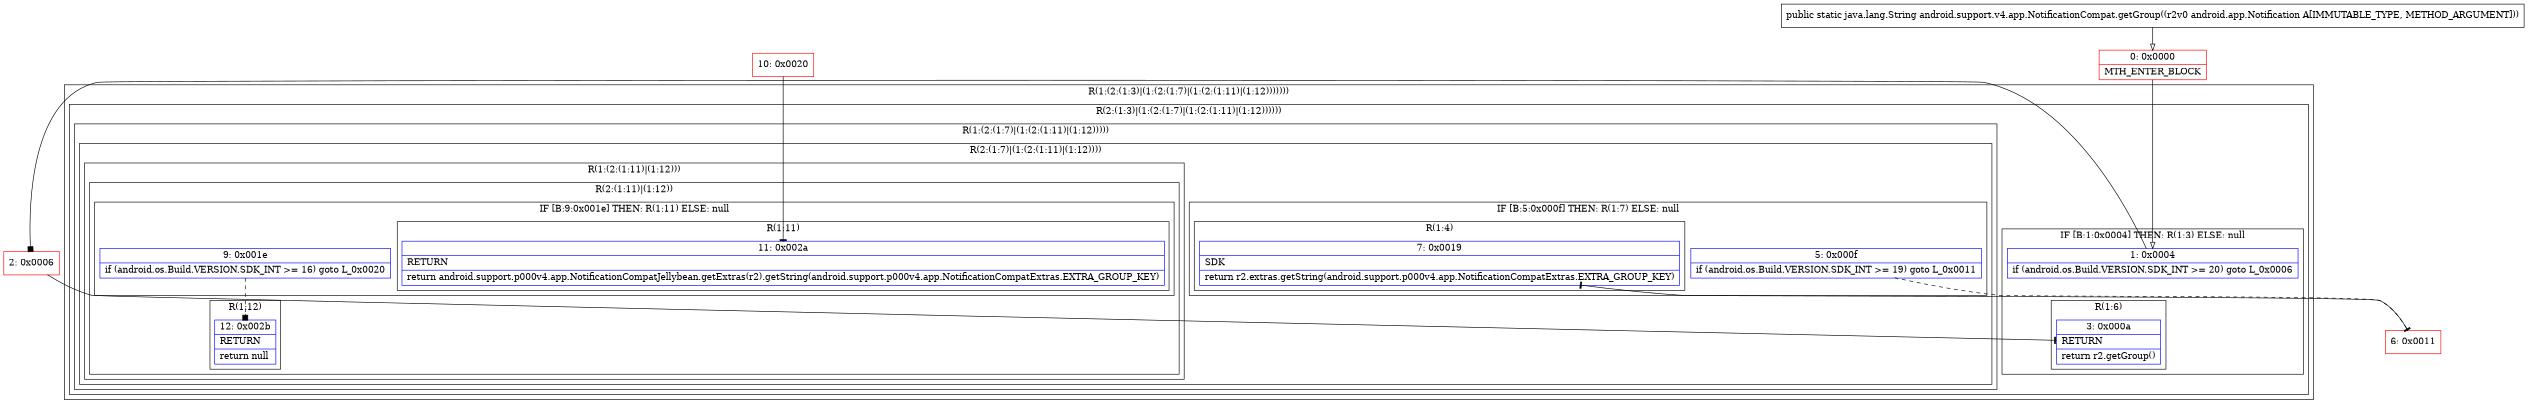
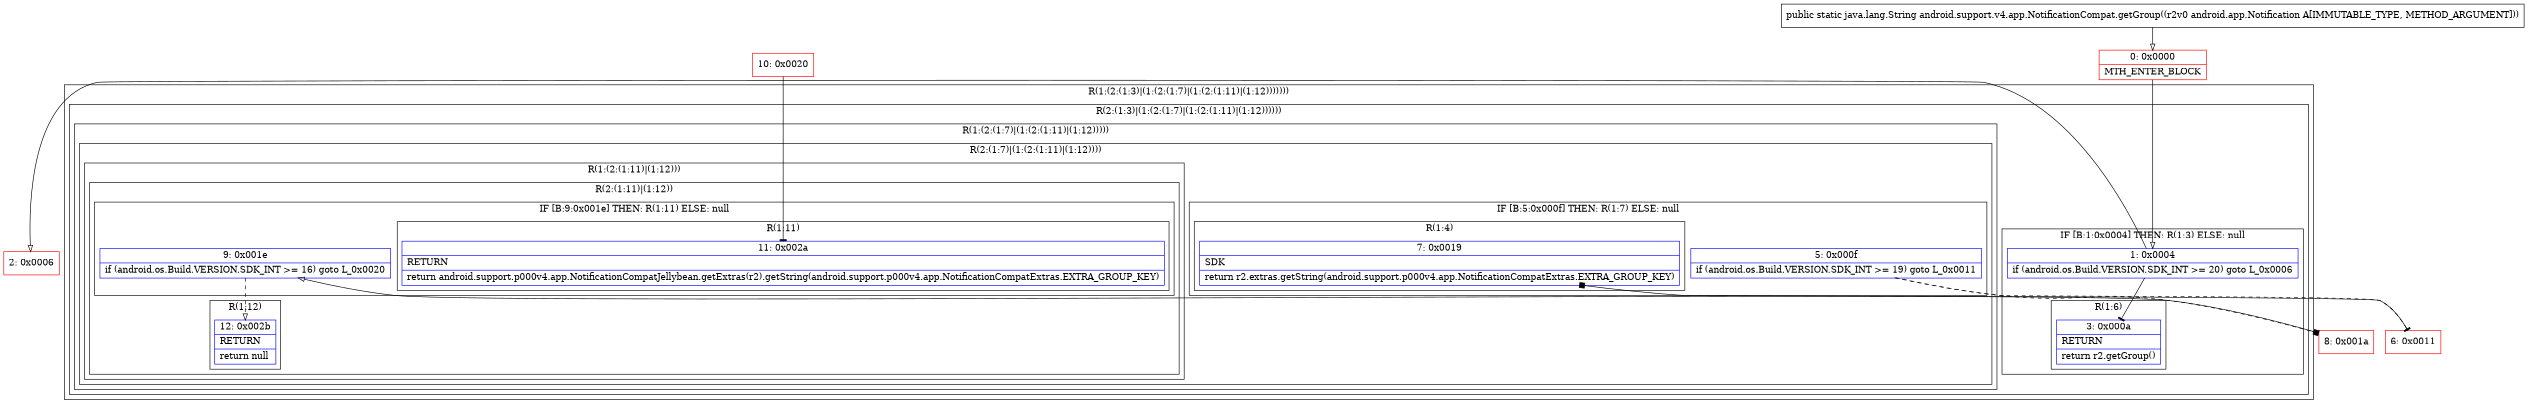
(1066, 80) -> (1066, 80)
(245, 291) -> (245, 291)
(2002, 297) -> (2002, 297)
(1048, 318) -> (2137, 292)
none -> (2346, 342)
